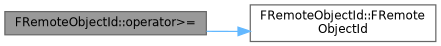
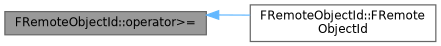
(222, 31) -> (235, 15)
